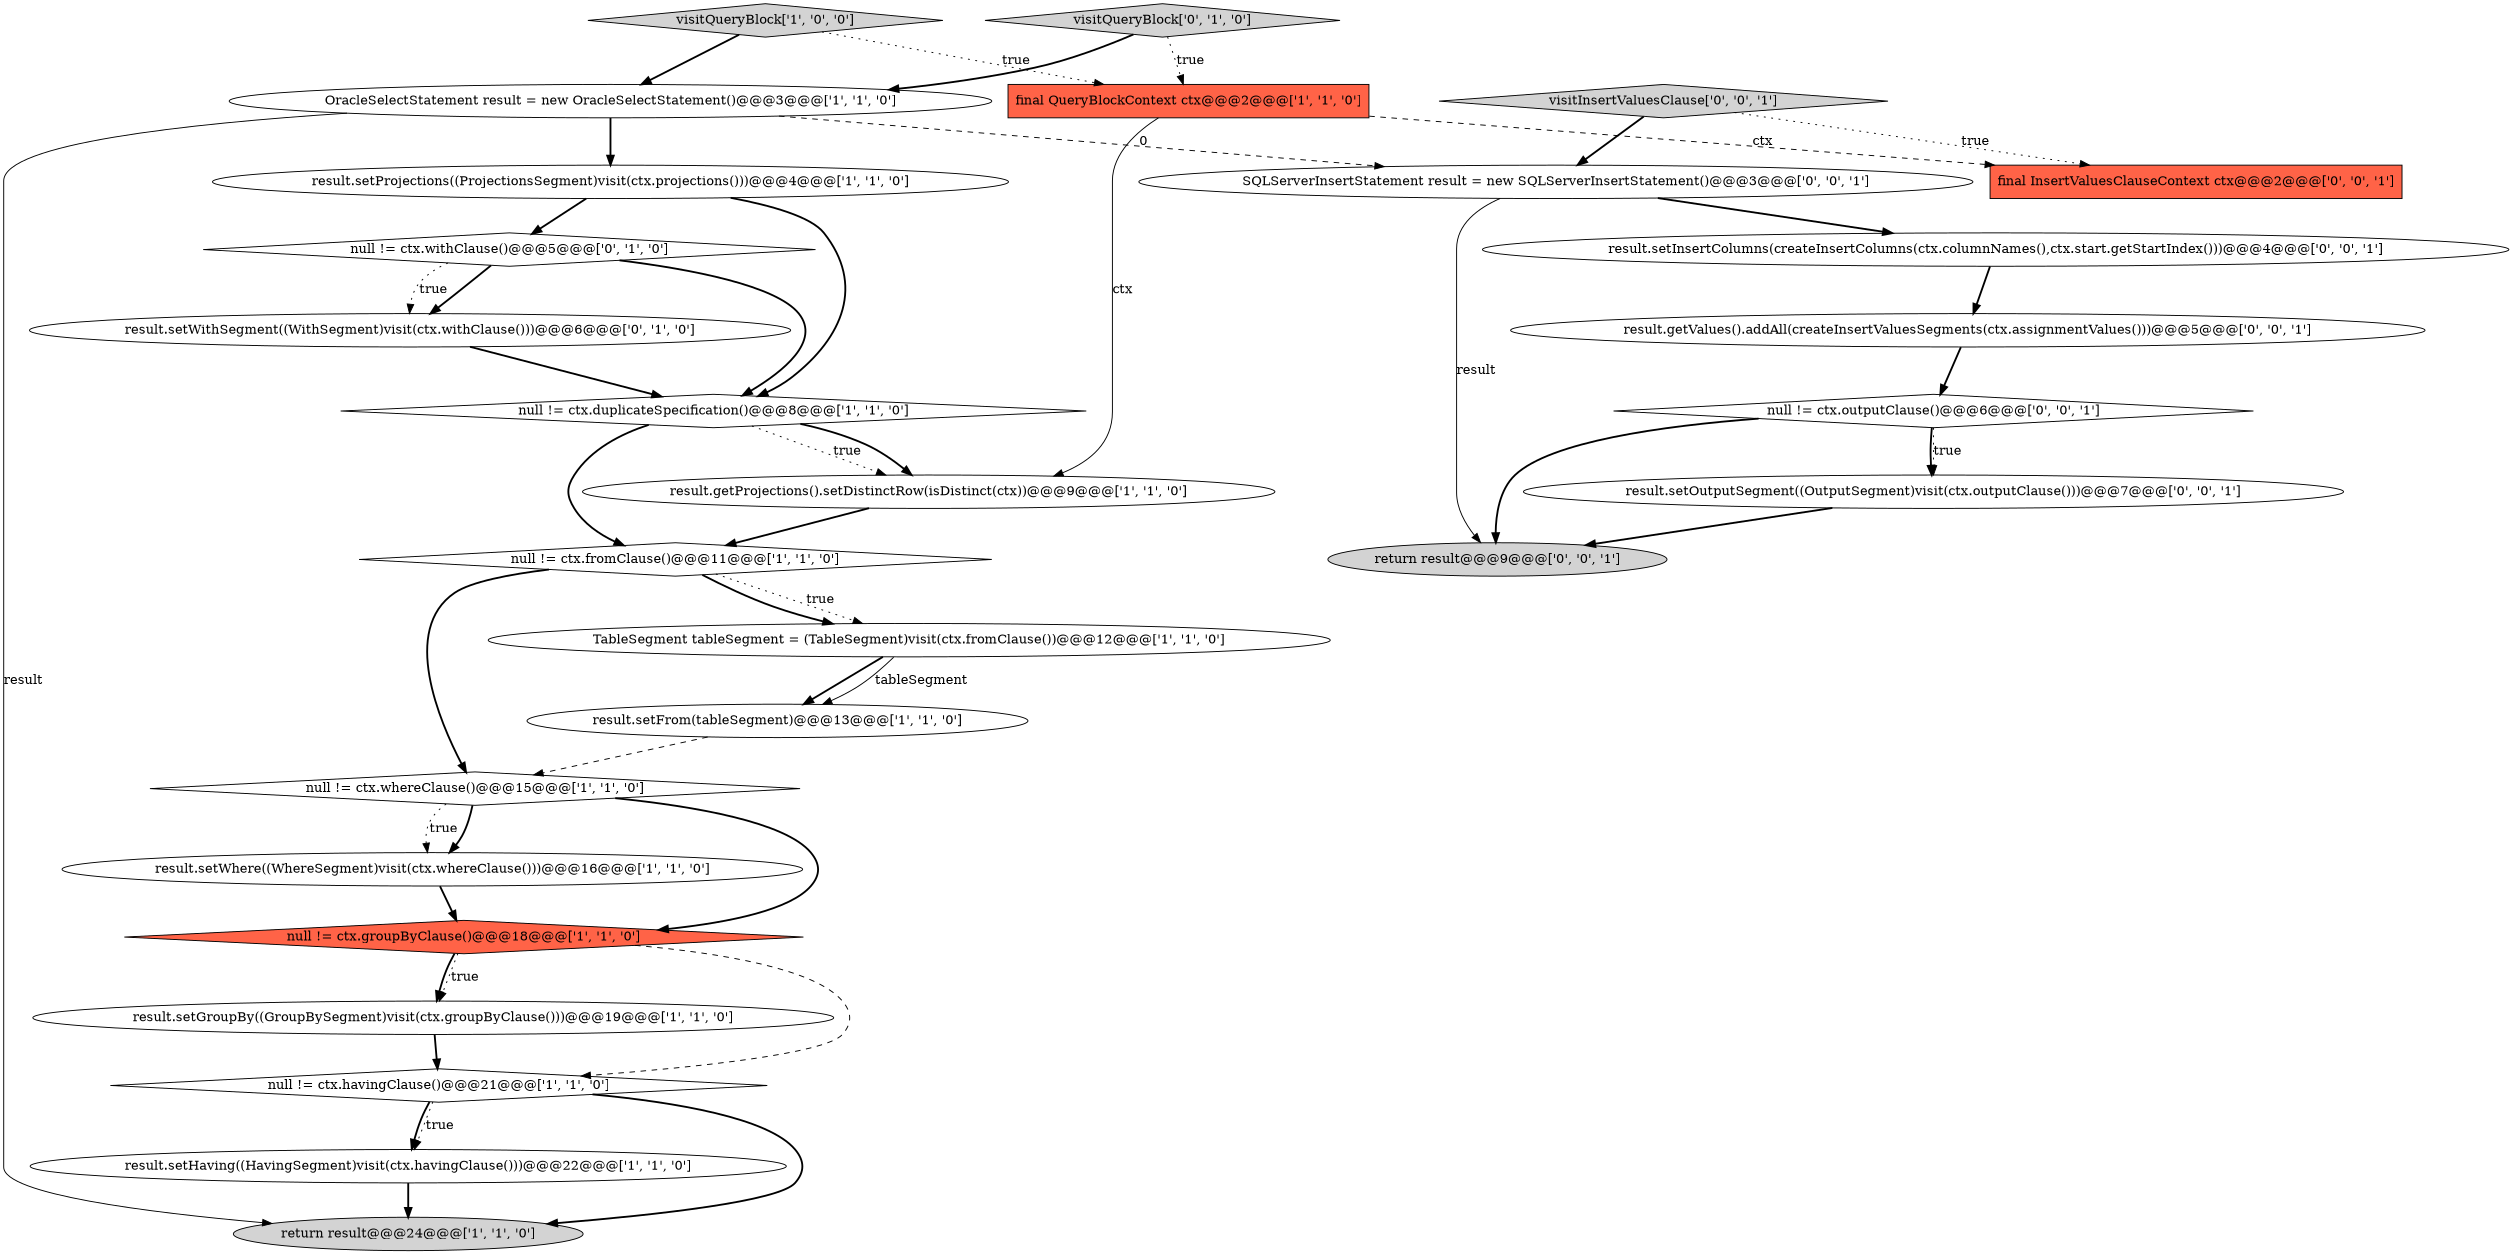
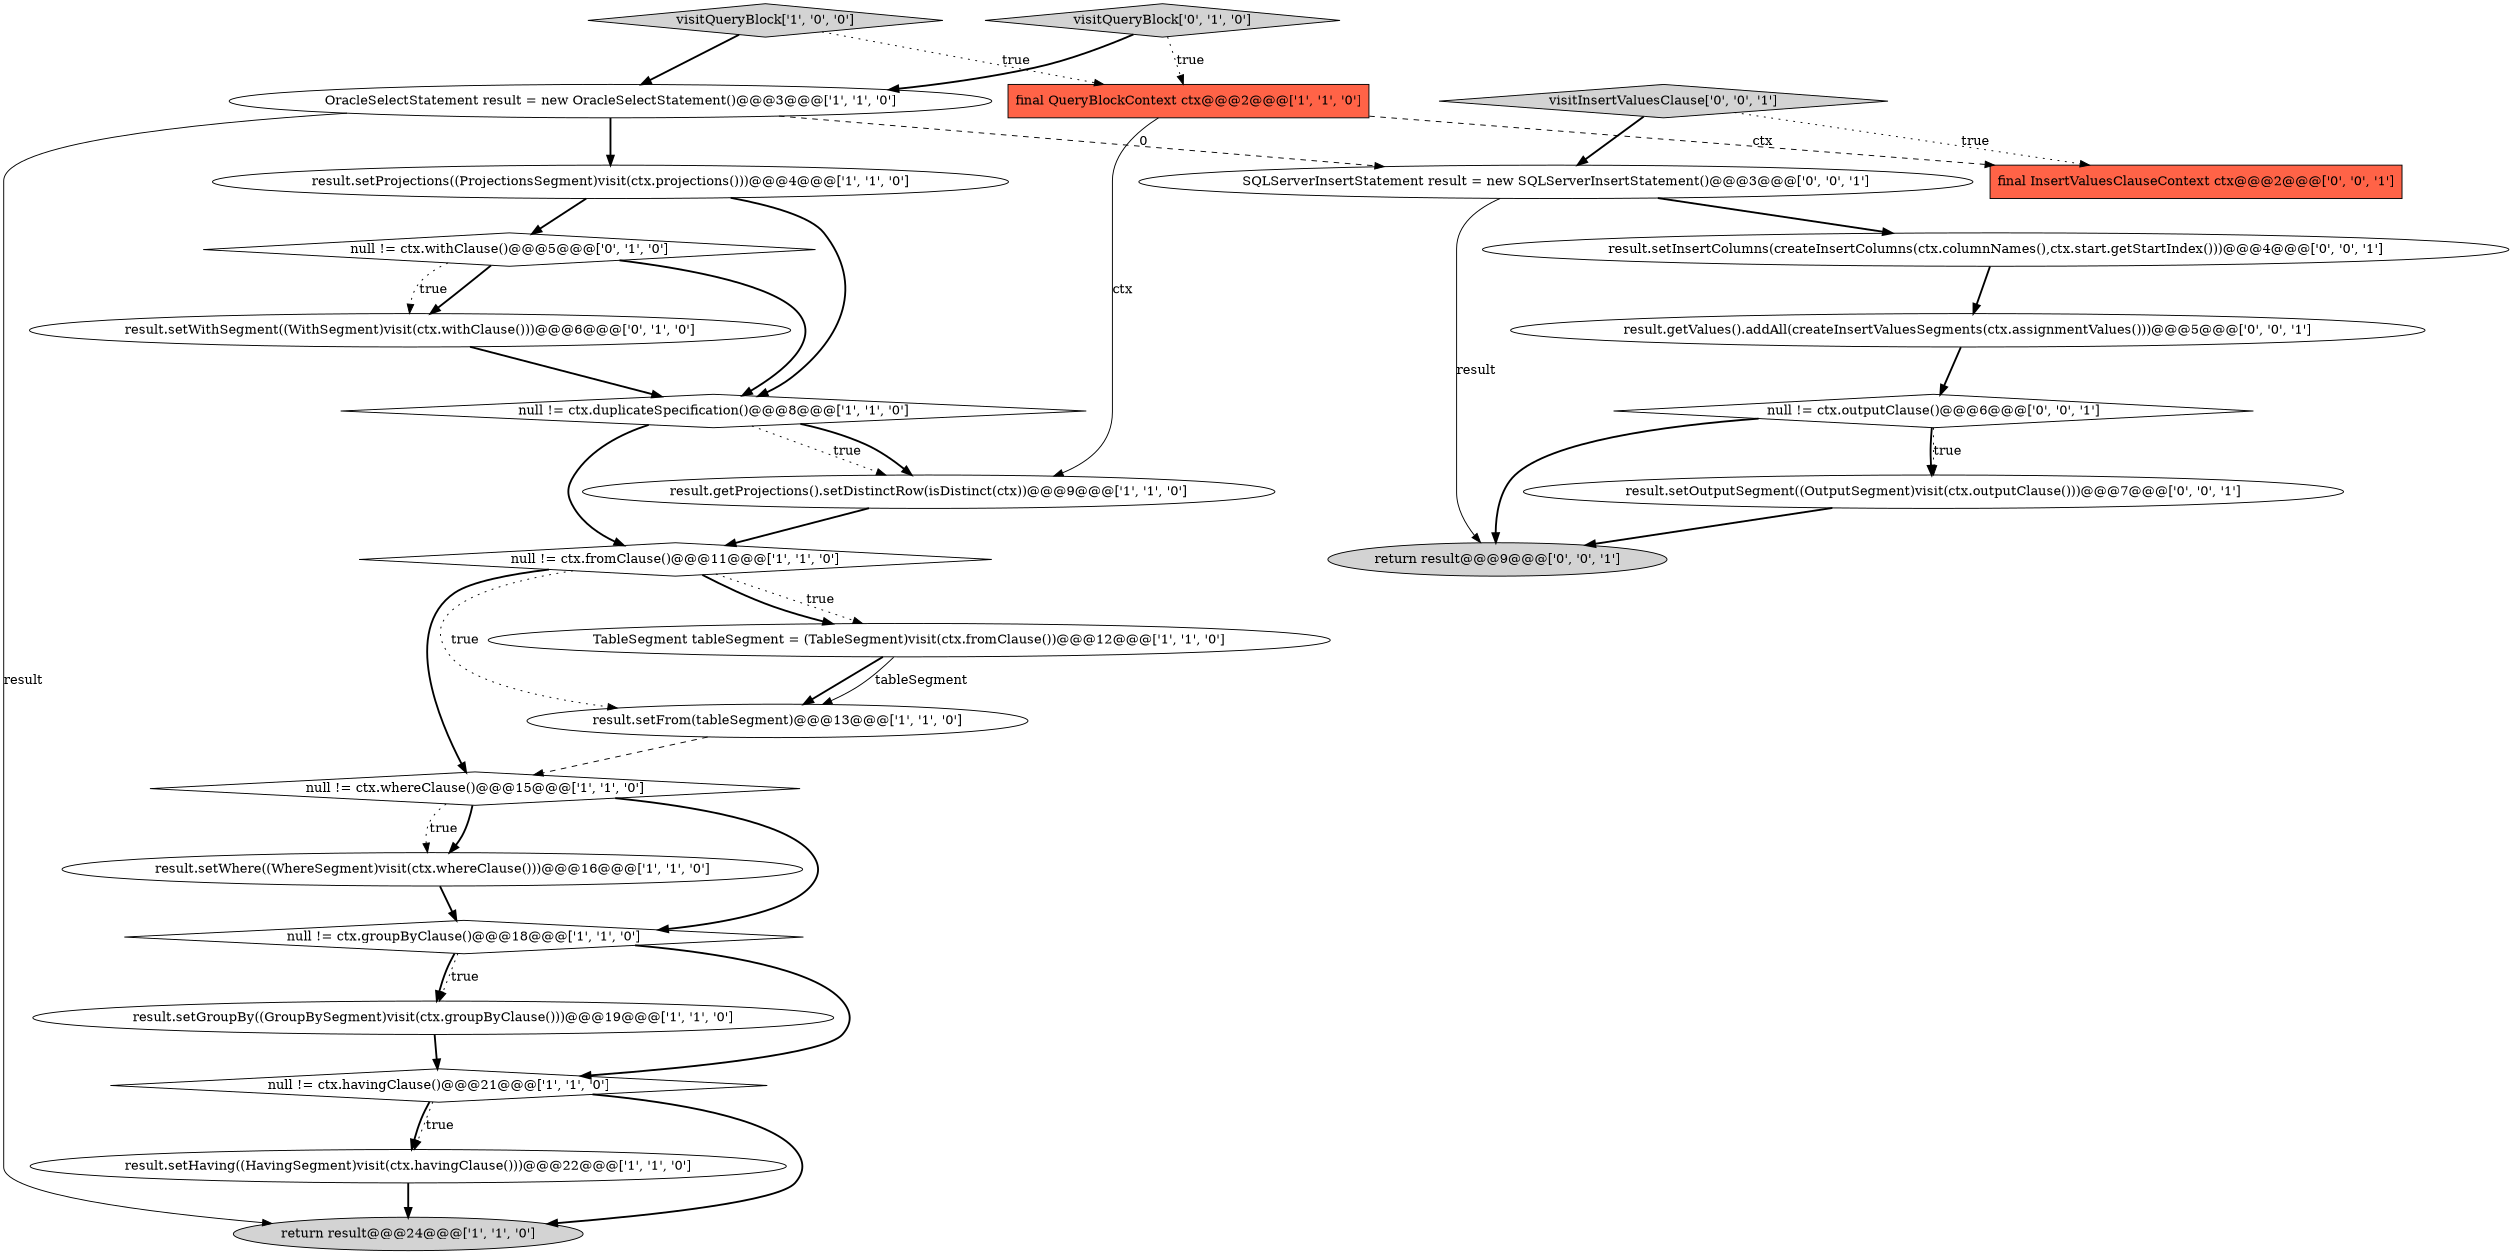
none -> (448, 651)
(464, 937) -> (464, 937)
(842, 1035) -> (842, 1035)
